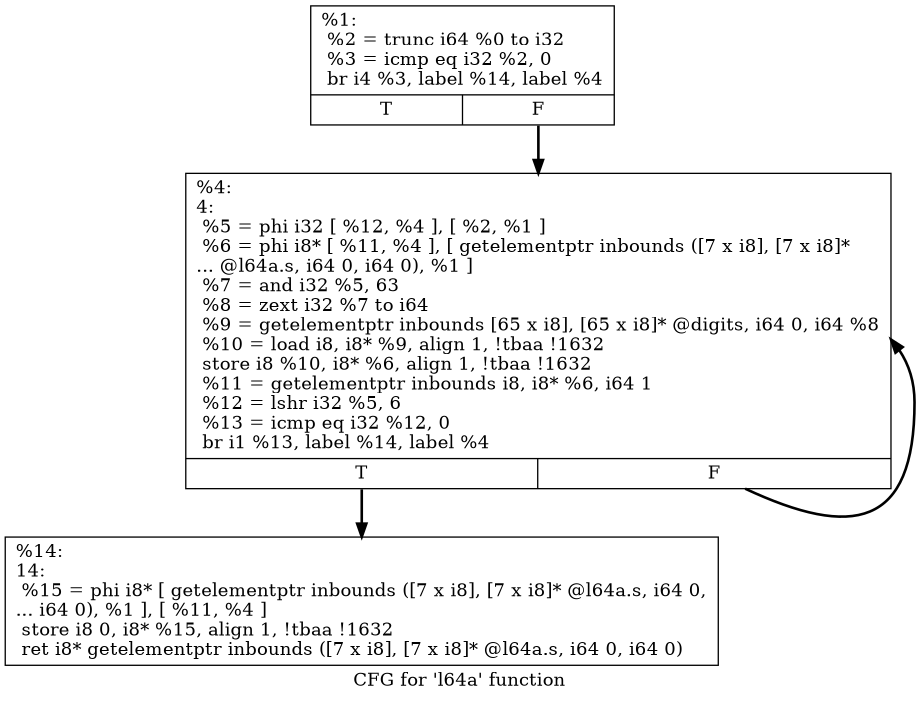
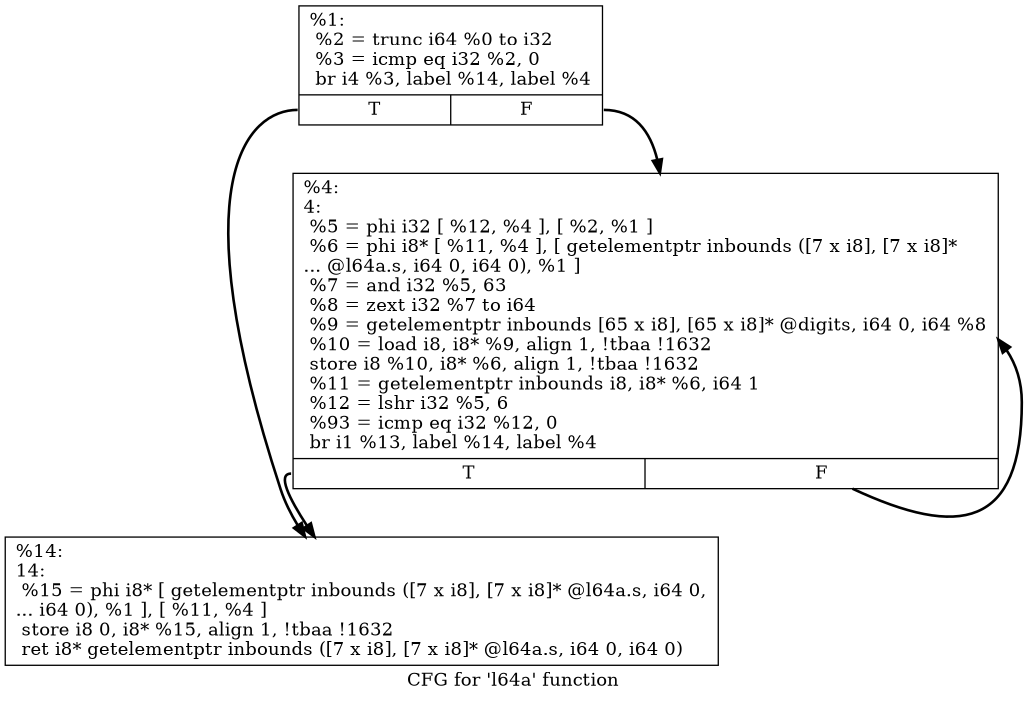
none -> (235, 306)
(324, 423) -> (431, 423)
